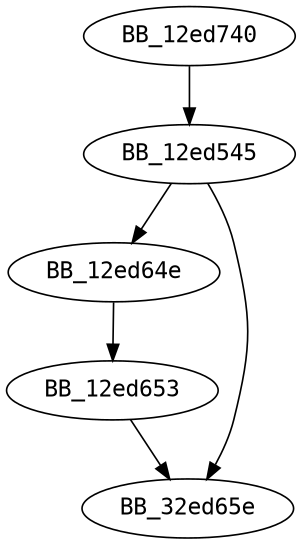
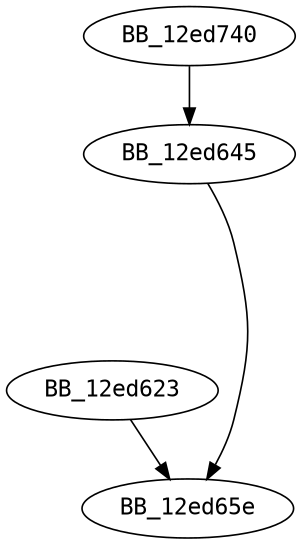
(189, 154) -> (189, 154)
(114, 272) -> none
(112, 390) -> (112, 390)
(188, 508) -> (188, 508)
